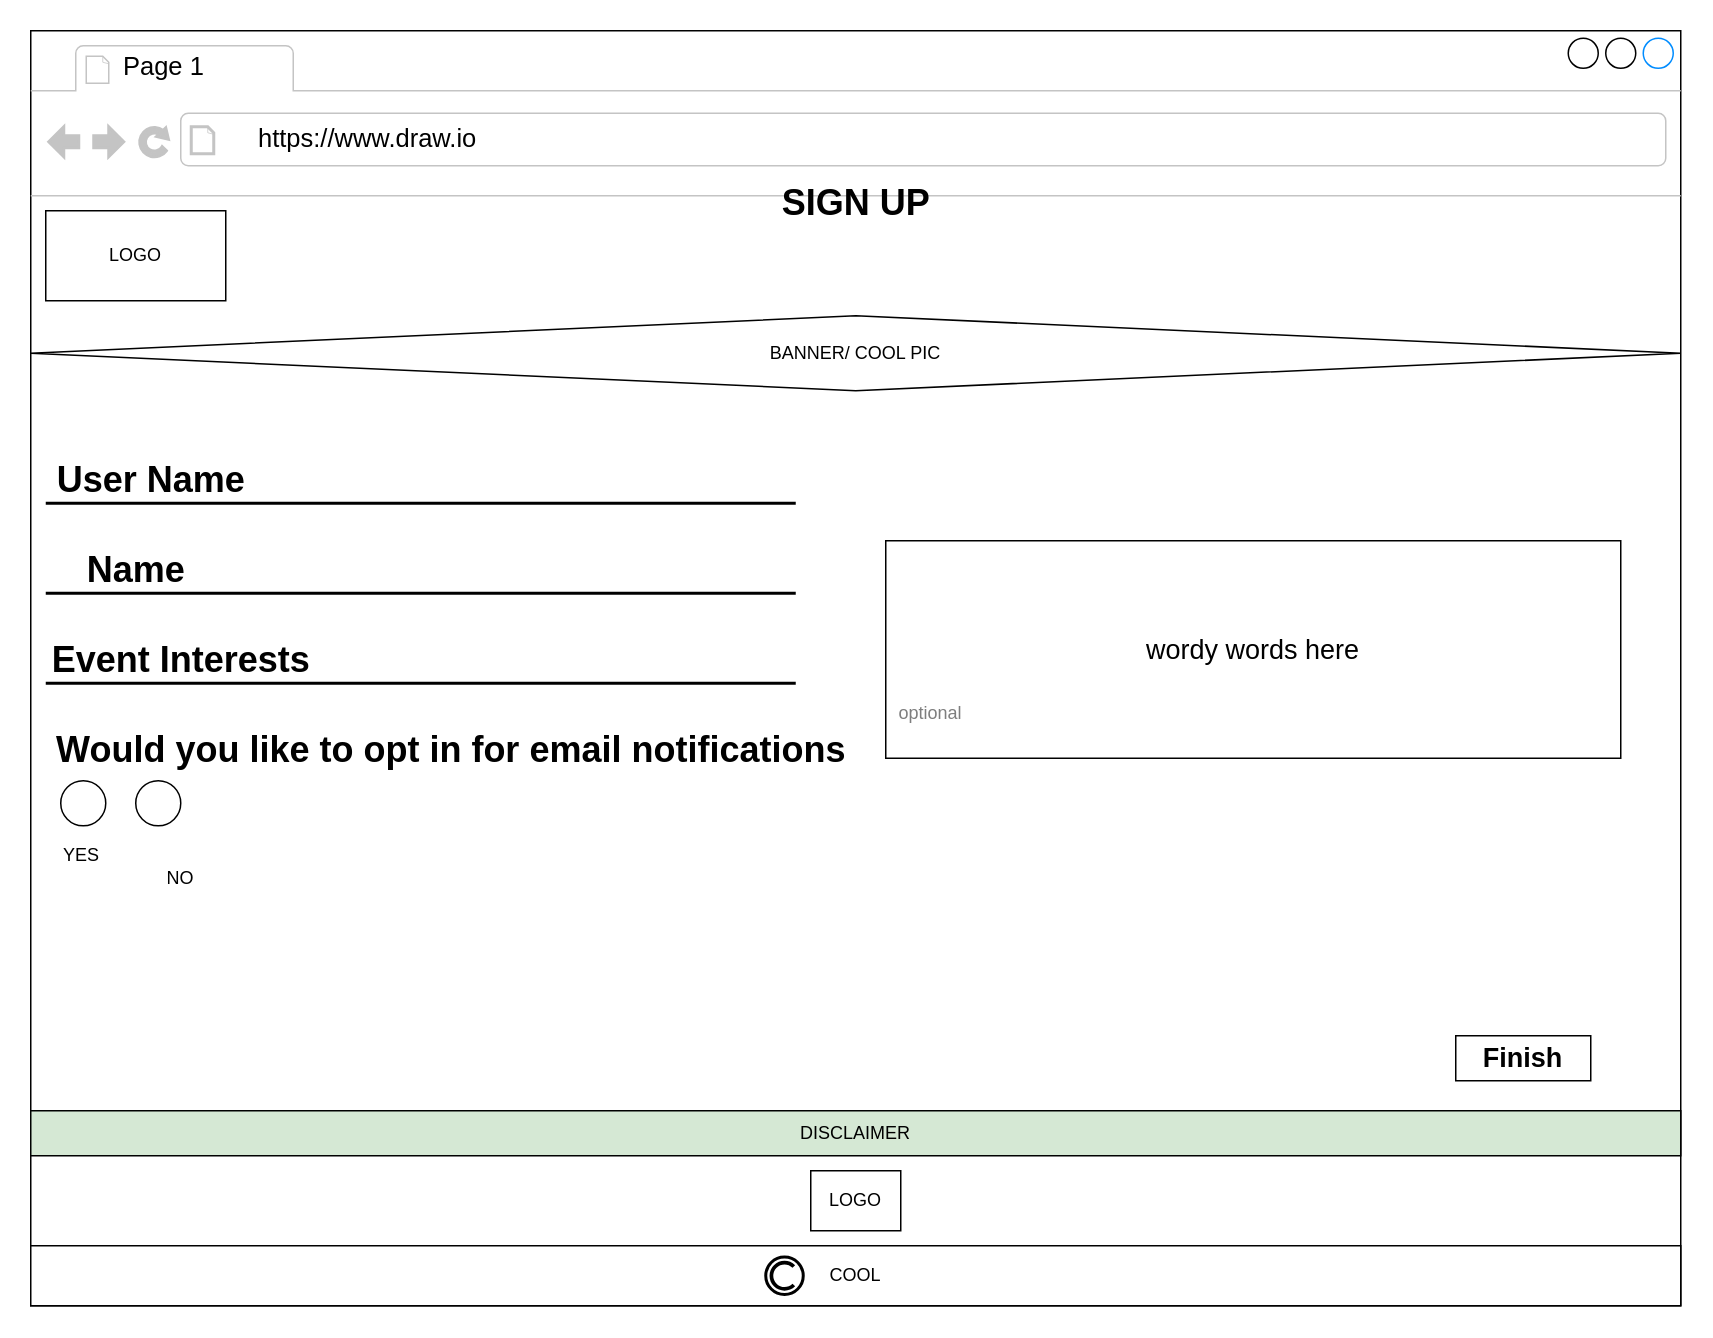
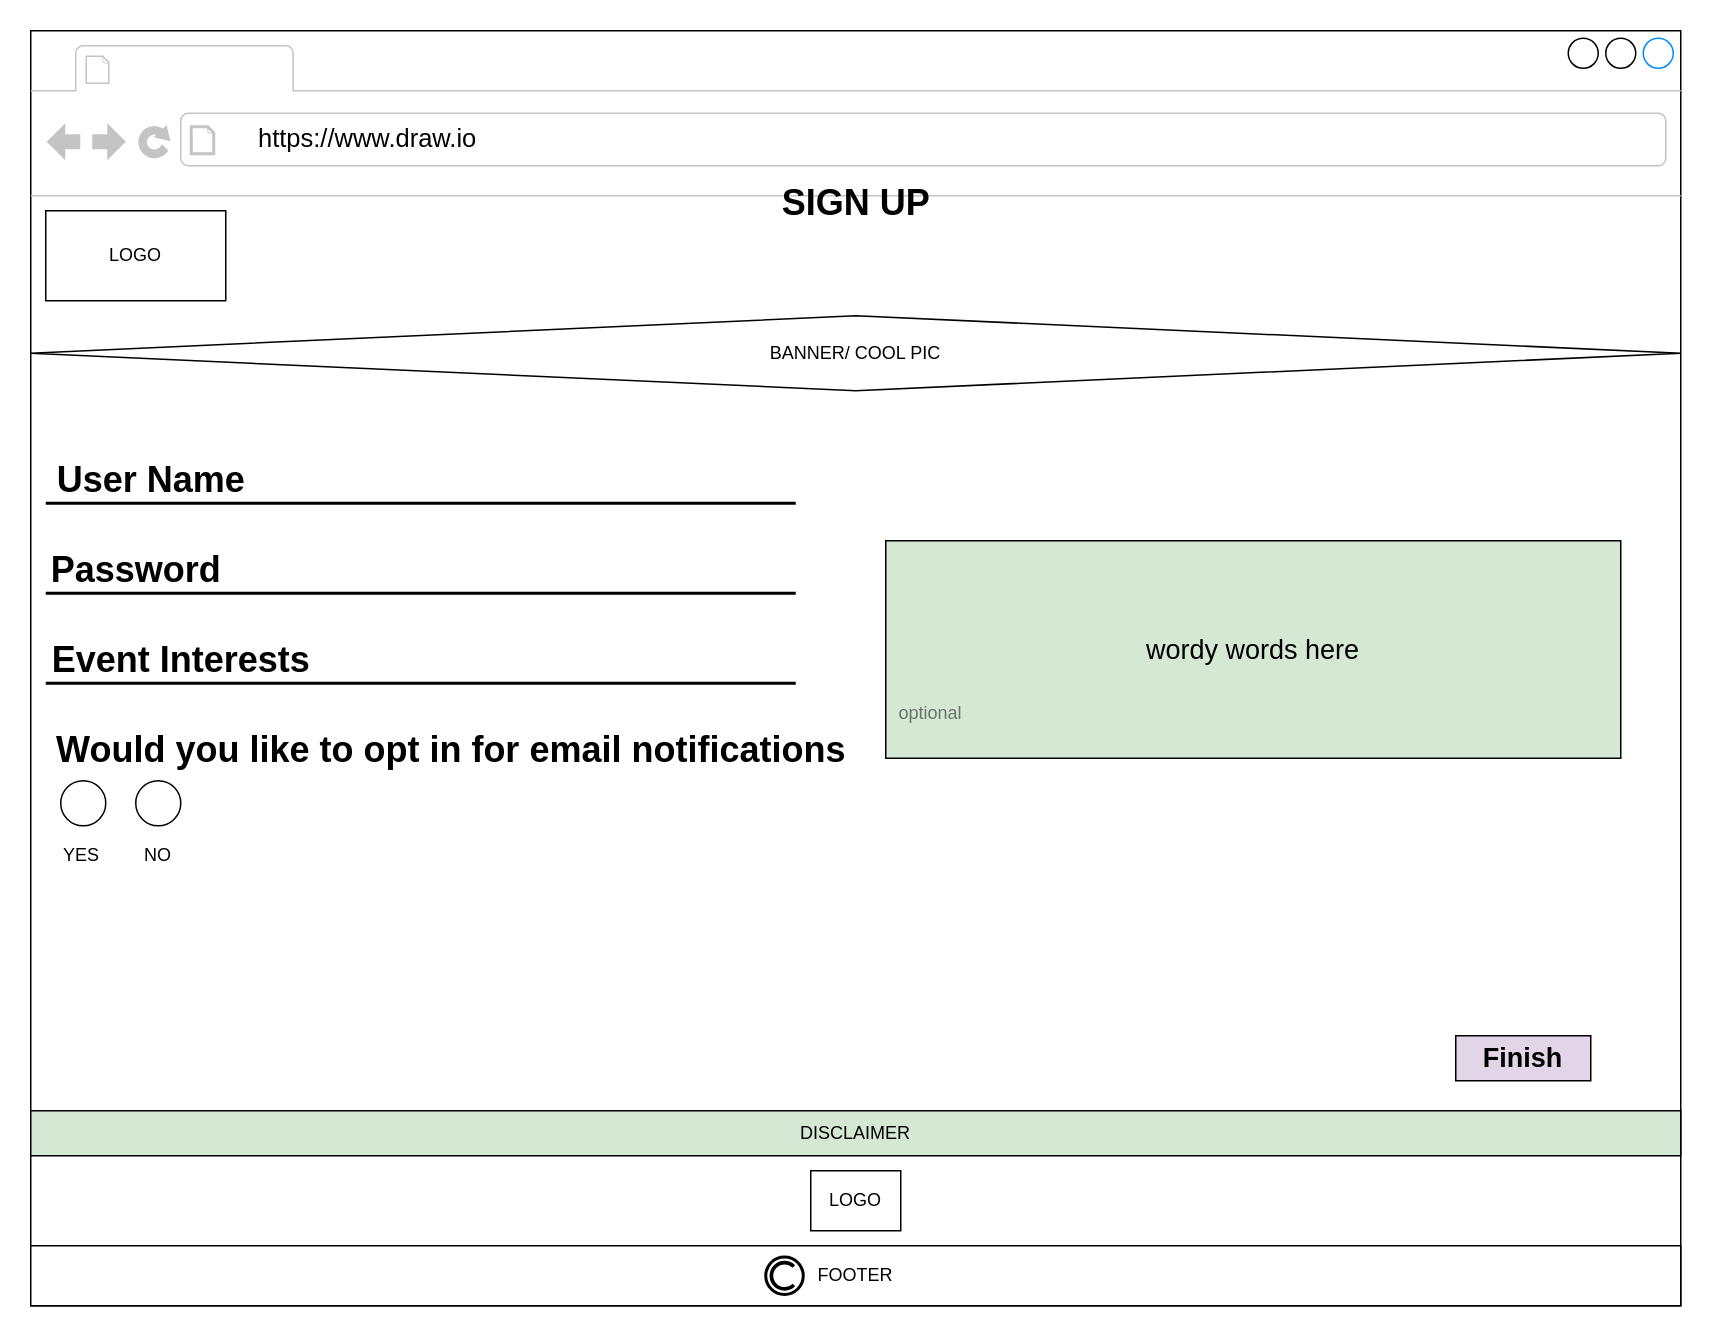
(203, 68) -> none
(137, 571) -> (137, 571)
(1253, 650) -> (1253, 650)
(181, 878) -> (158, 856)
(1523, 1058) -> (1523, 1058)
(856, 1276) -> (856, 1276)
